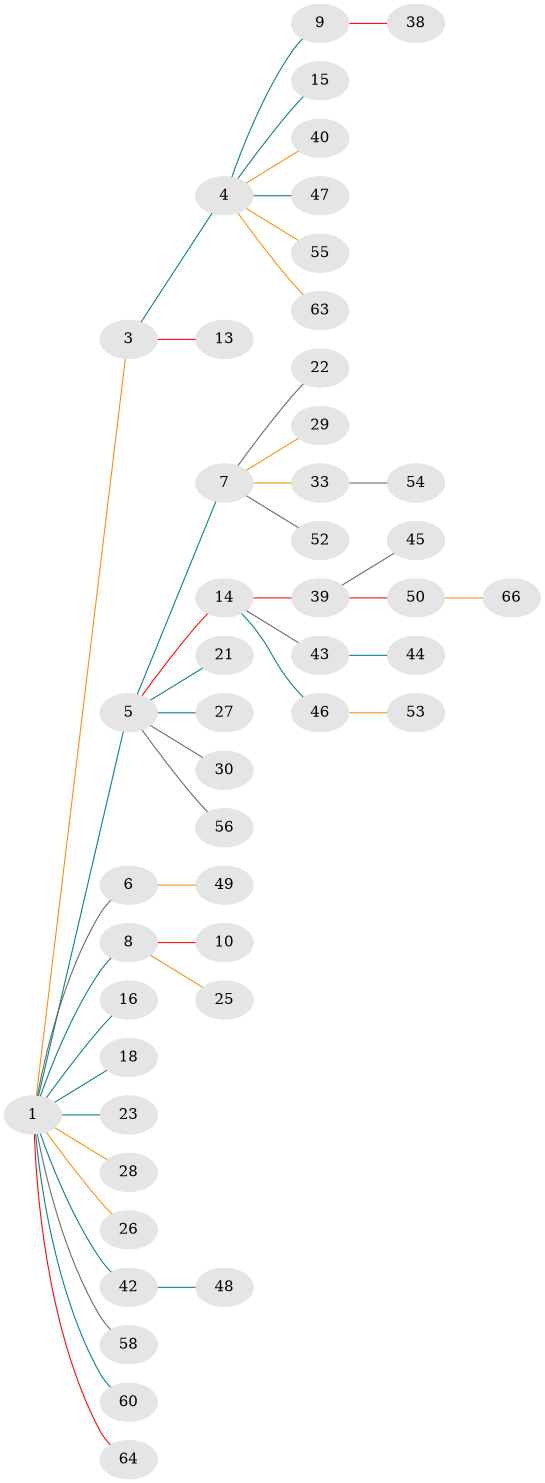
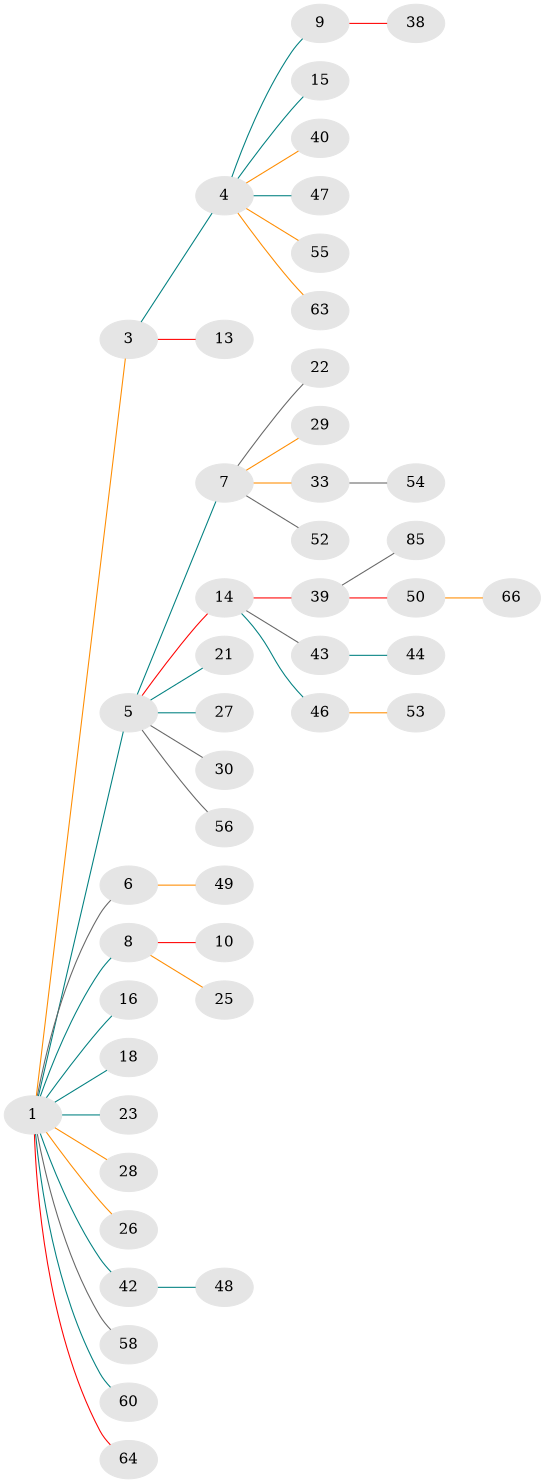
(416, 540) -> (416, 540)
